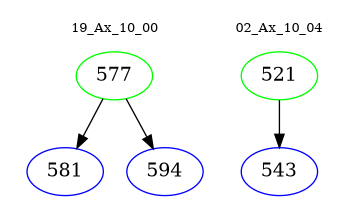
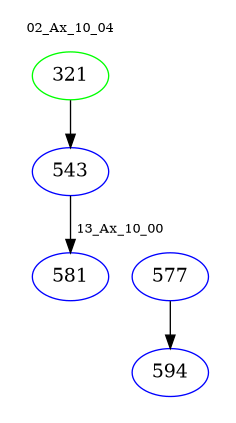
(115, 29) -> (120, 230)
(114, 76) -> (170, 277)
(279, 76) -> (71, 76)
(93, 118) -> (71, 225)
